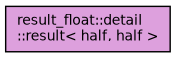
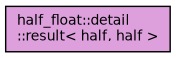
(88, 29) -> (88, 29)
